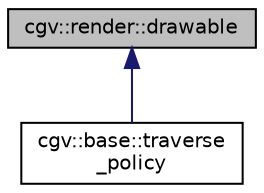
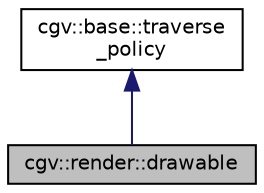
(132, 96) -> (132, 118)
